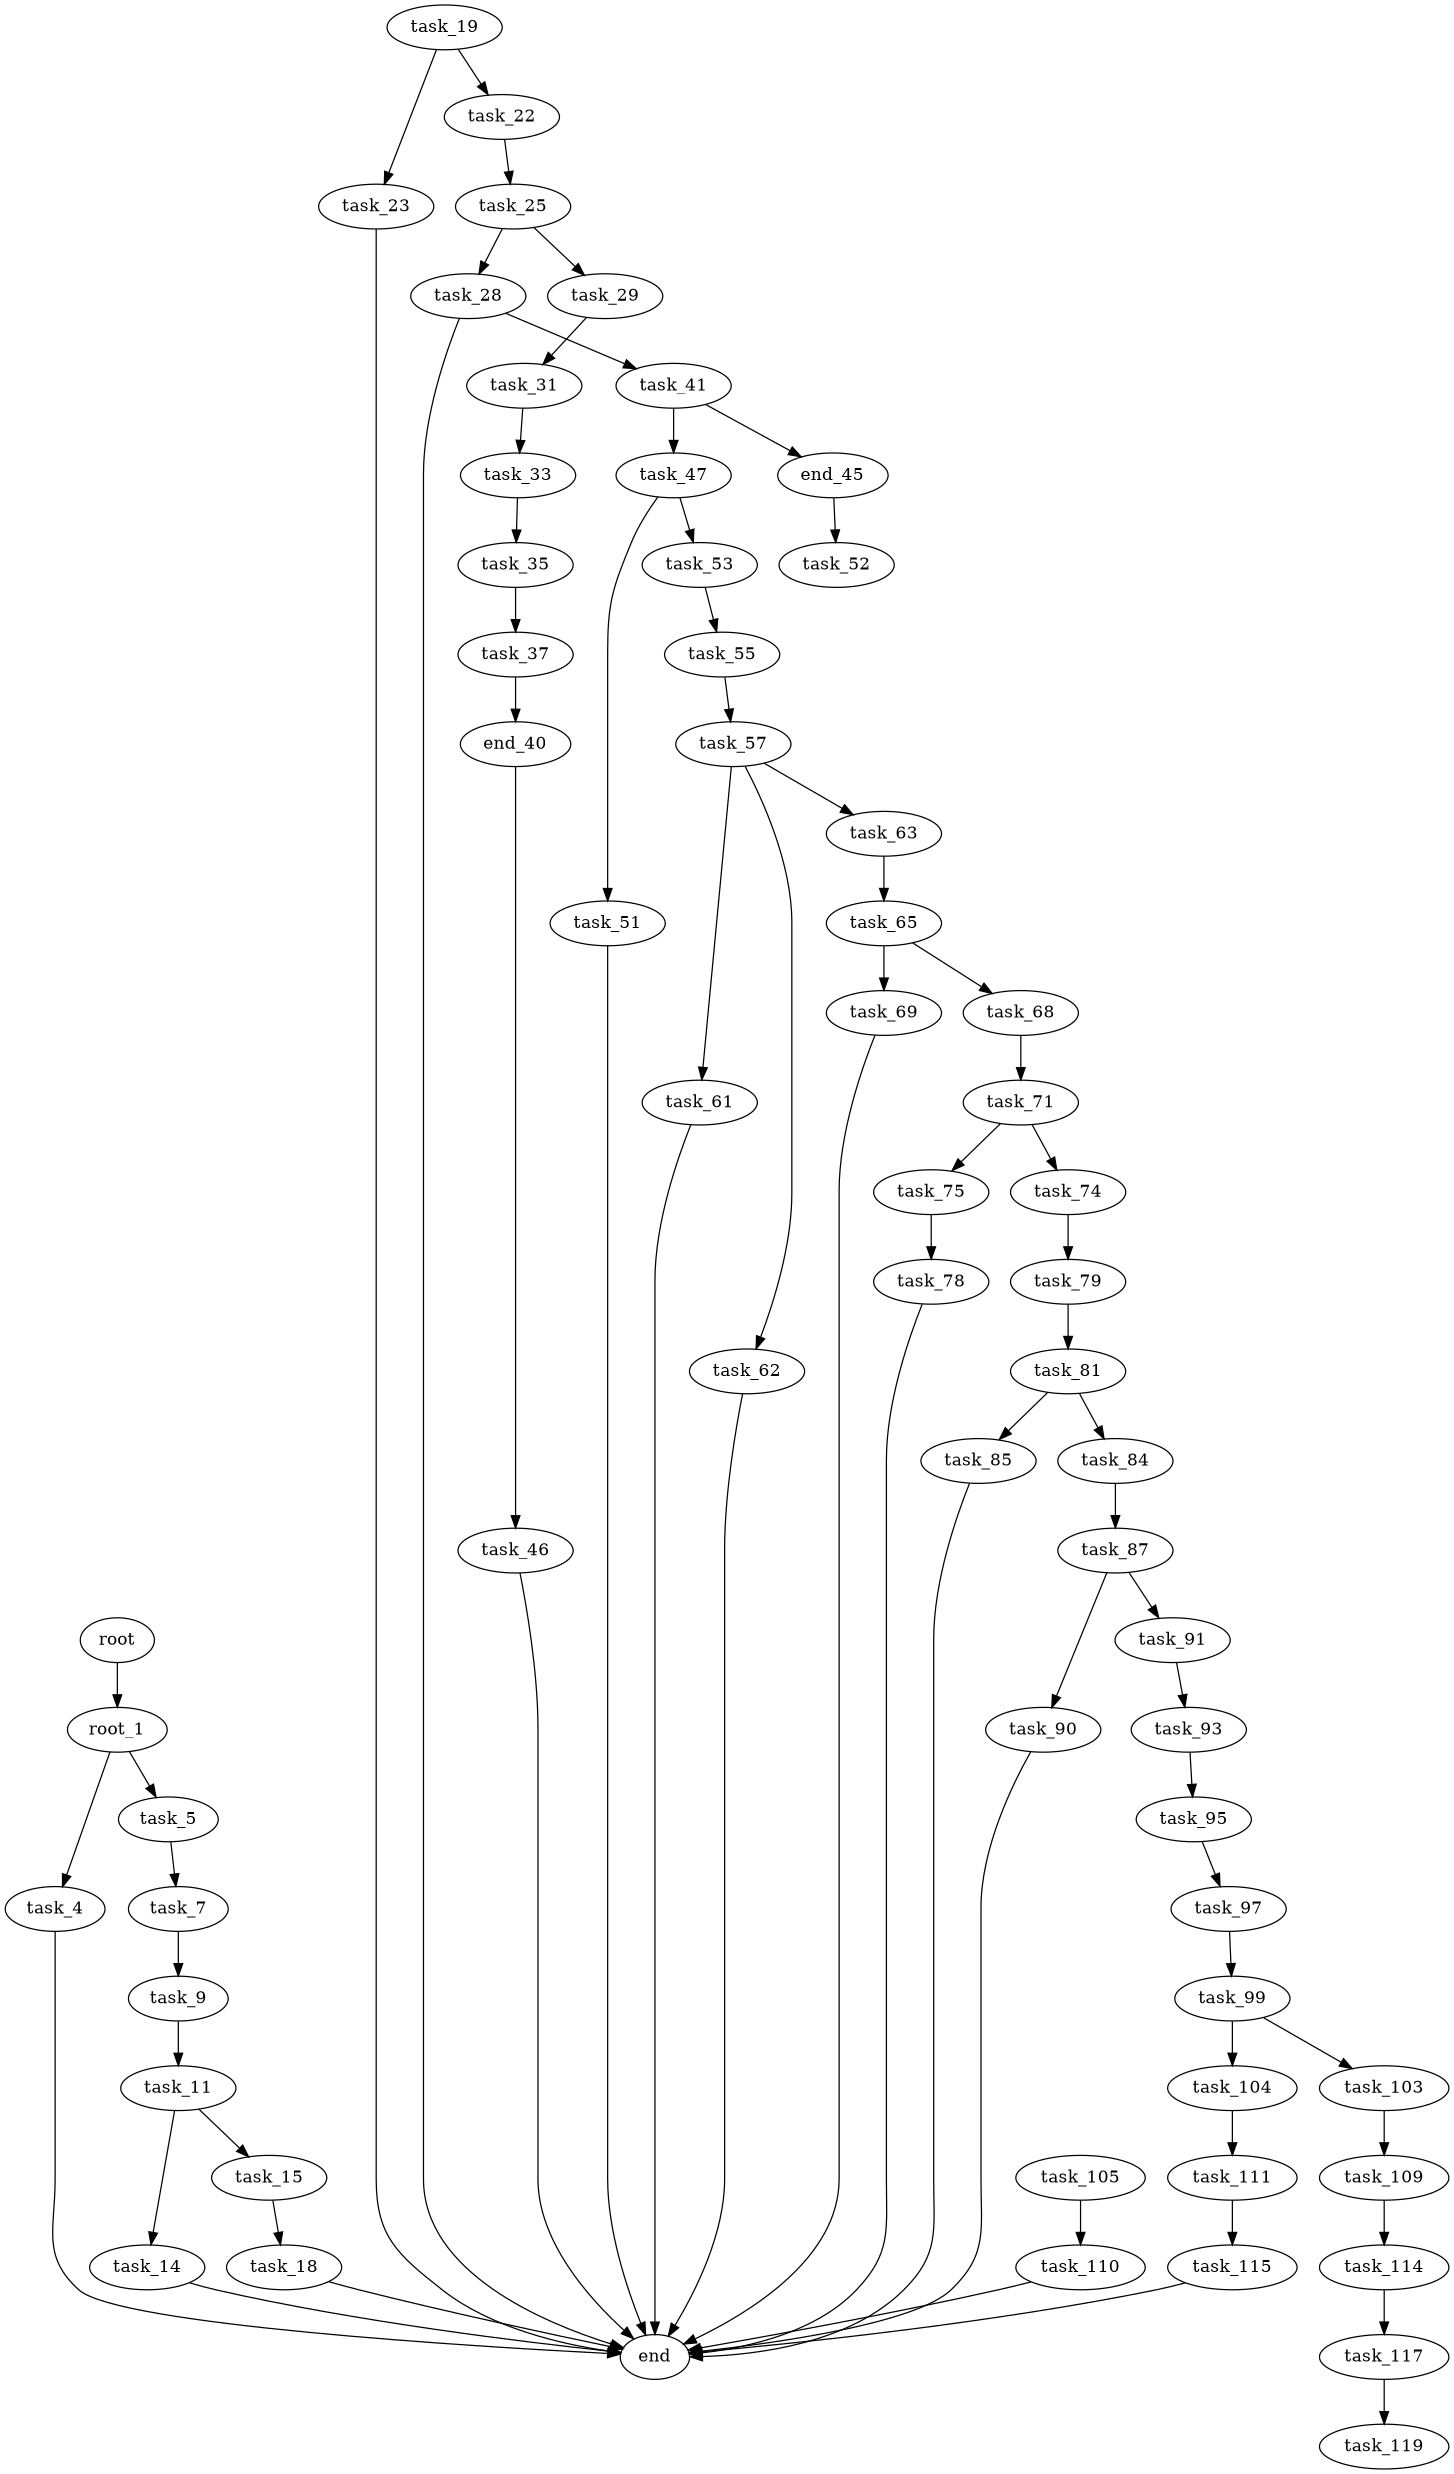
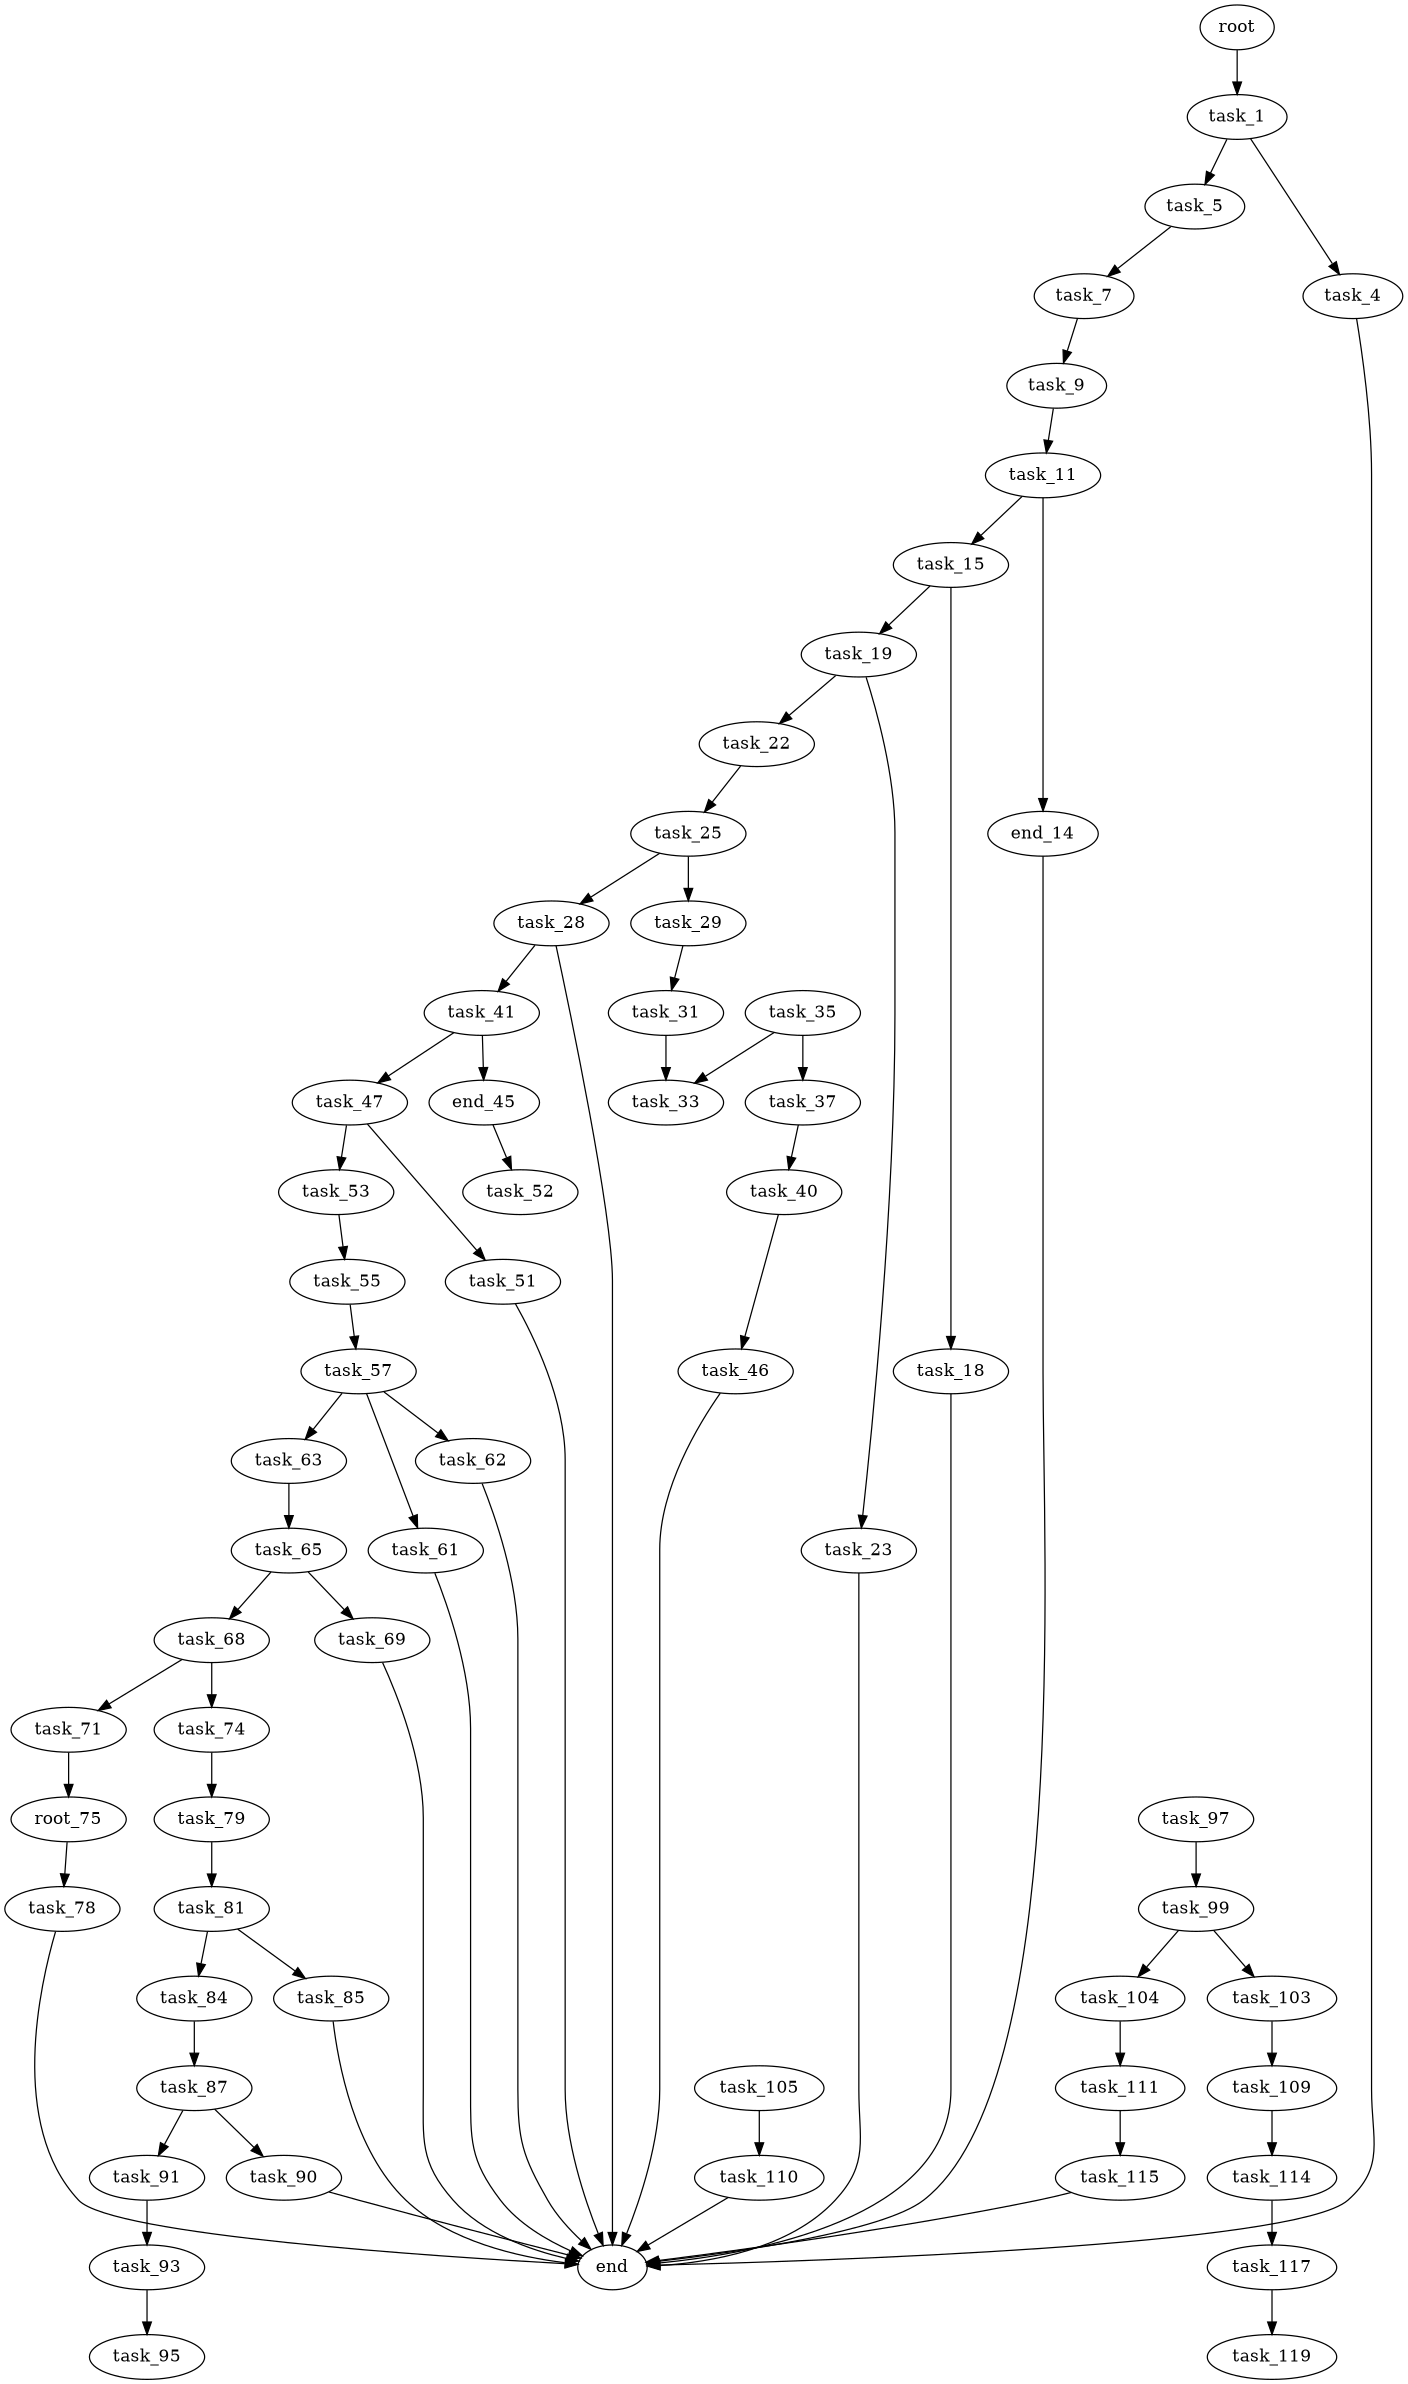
(517, 514) -> (740, 1054)
none -> (910, 605)
(516, 744) -> (784, 1192)
(1041, 1142) -> (212, 1679)
(931, 1192) -> (69, 1819)
(117, 1730) -> (1237, 117)
(1209, 1858) -> none
(147, 2267) -> (1043, 834)
